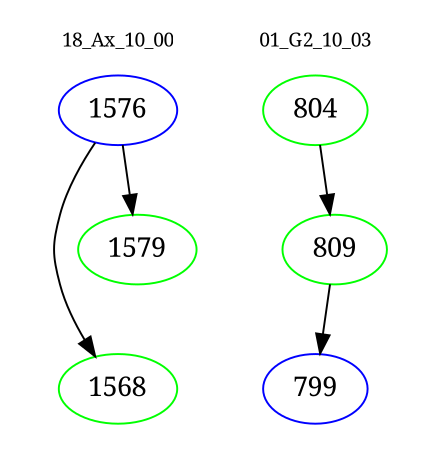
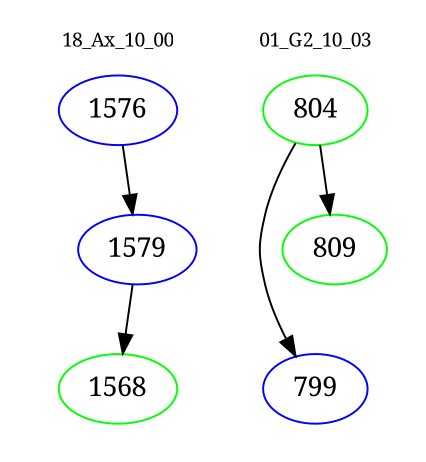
(55, 240) -> (129, 309)
(137, 250) -> (137, 250)
(326, 309) -> (260, 240)
